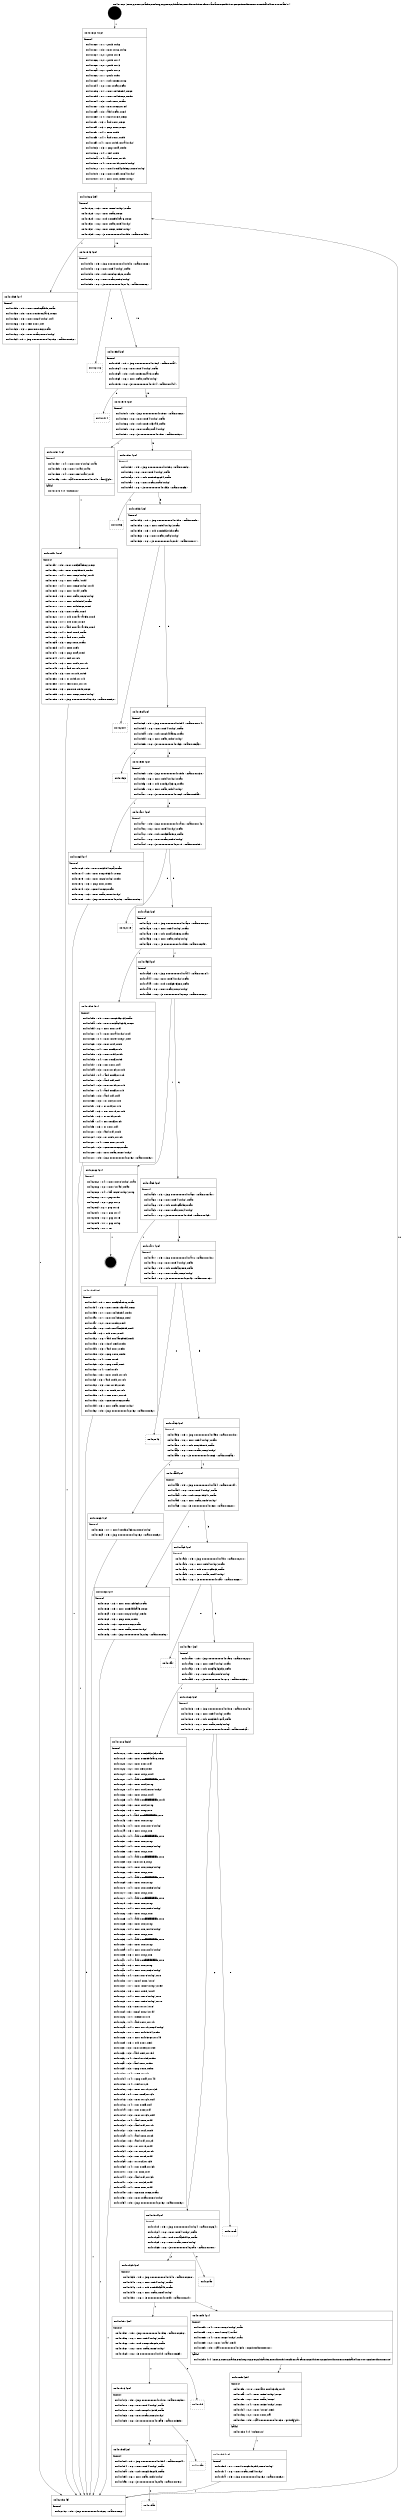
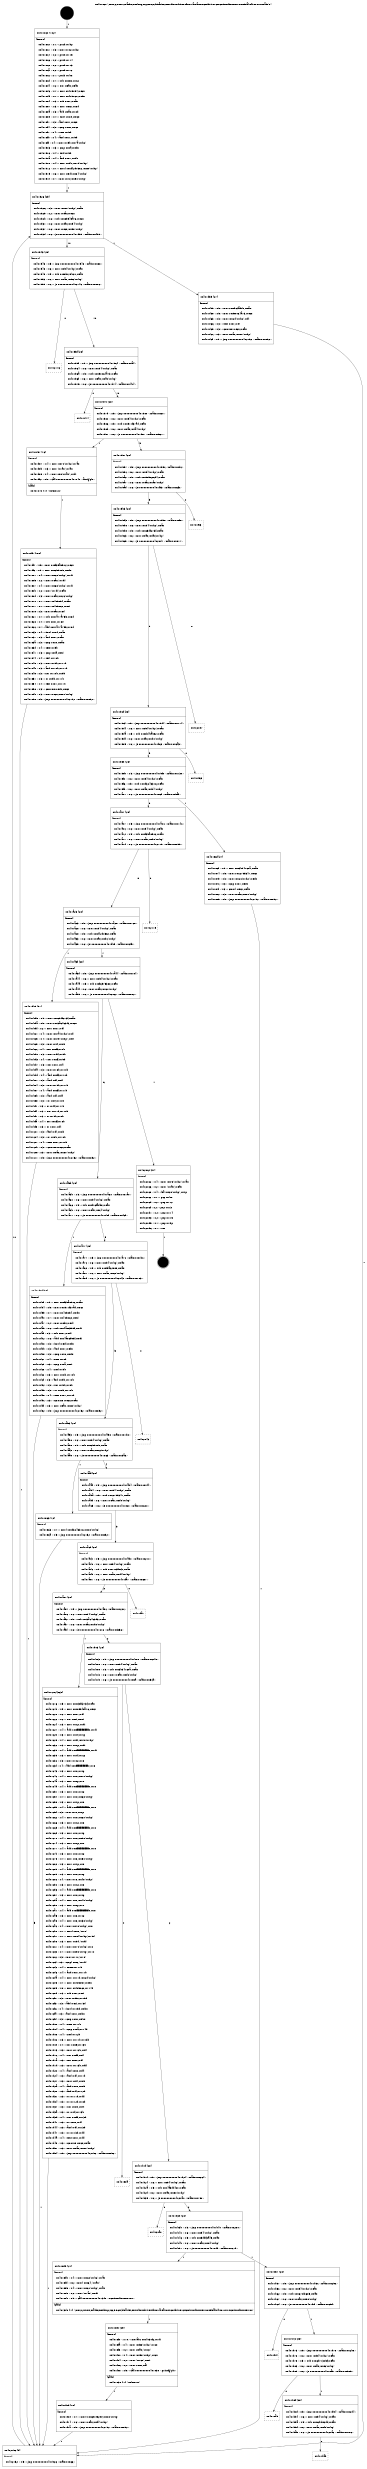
(132, 1613) -> none
